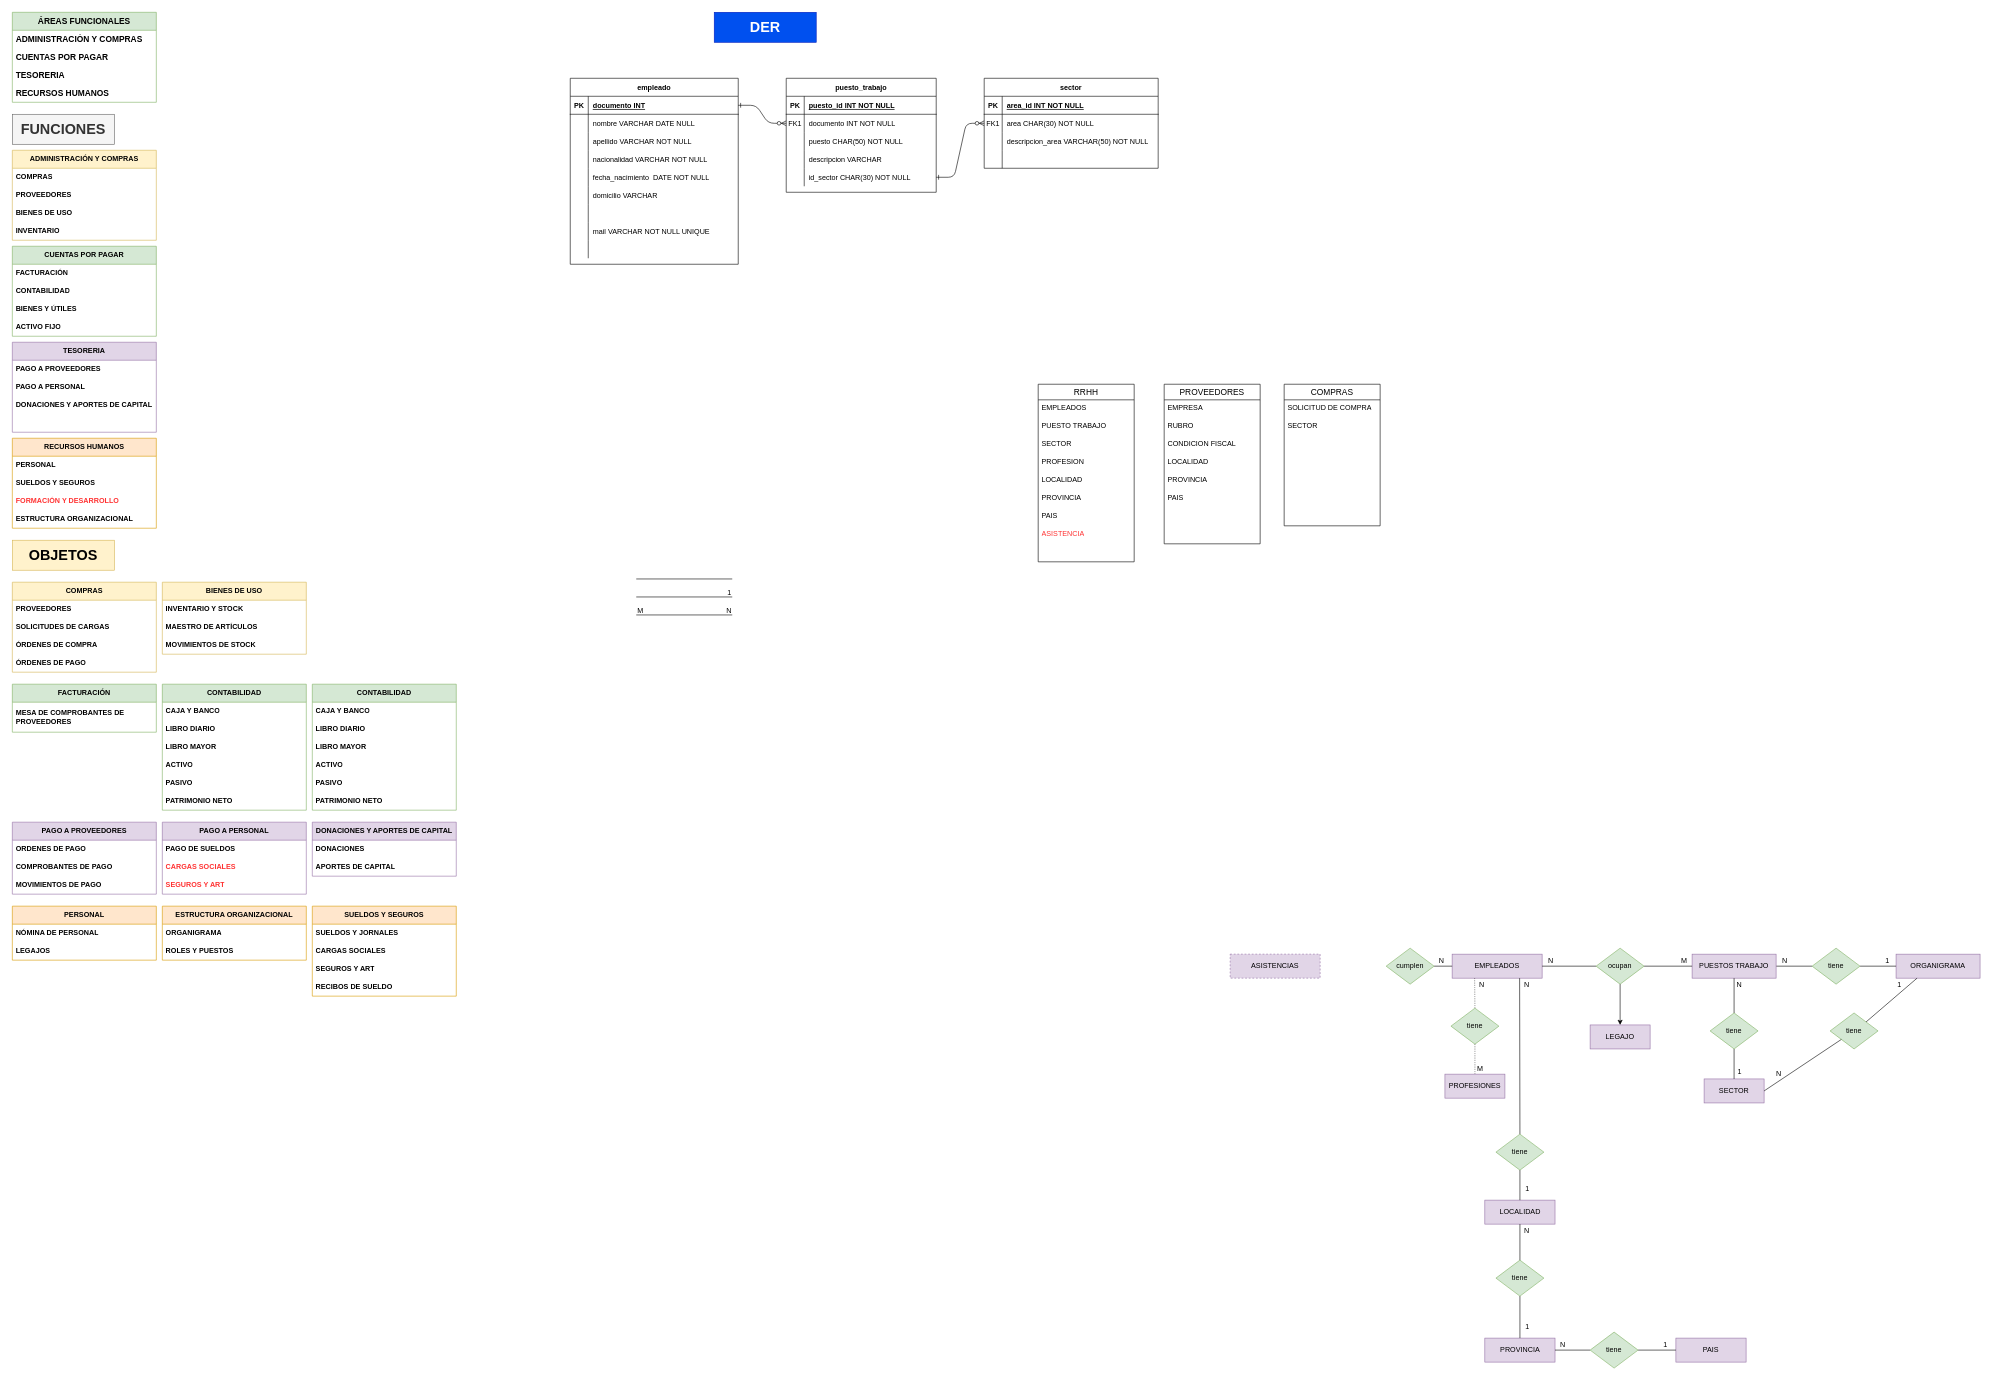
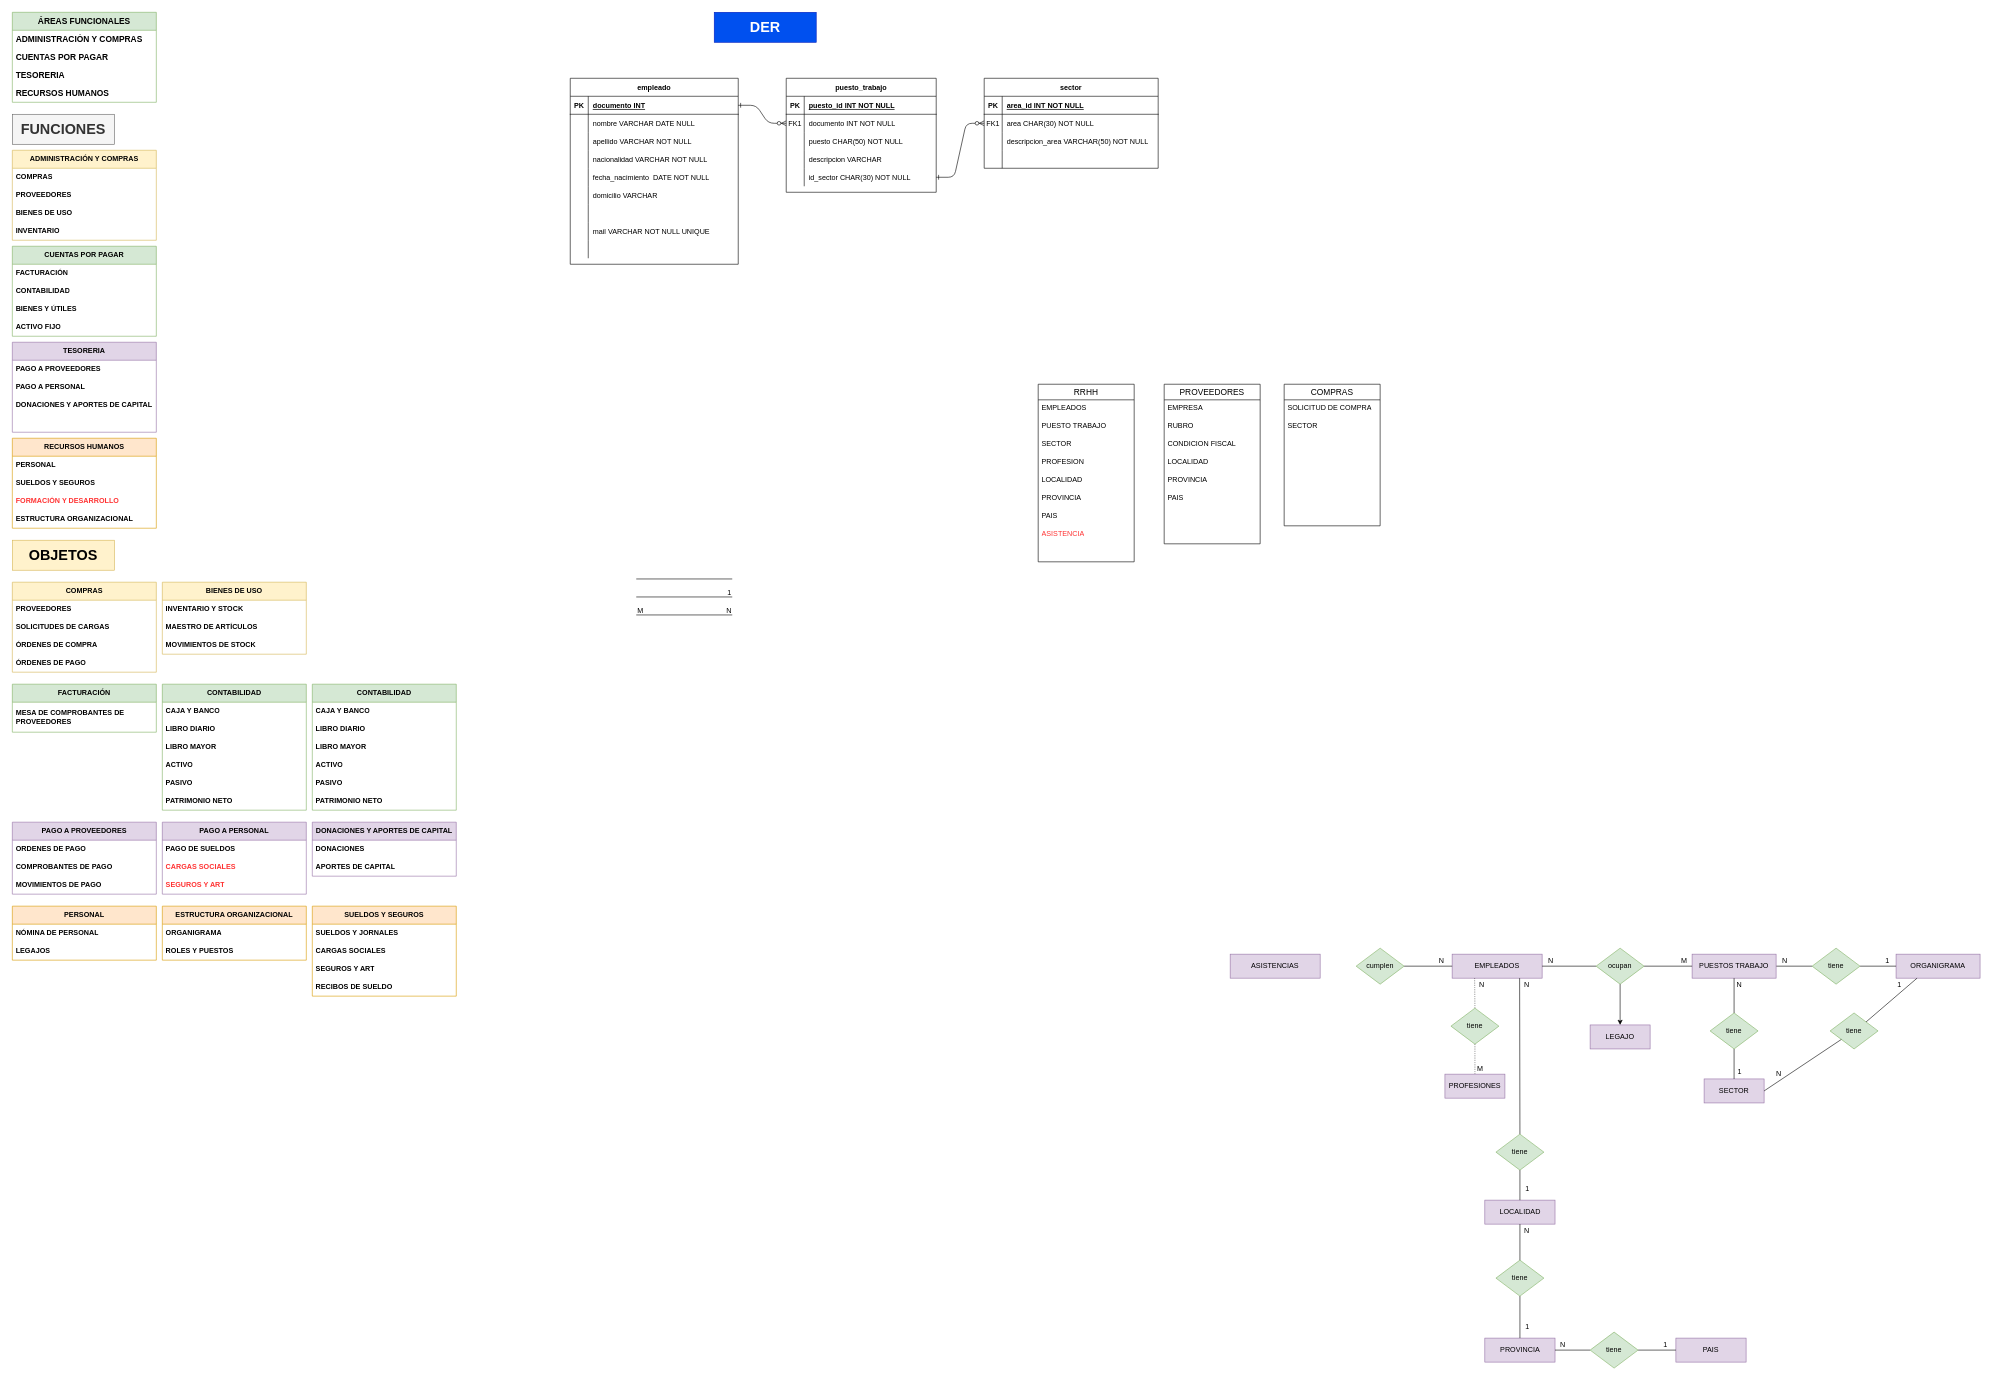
(1275, 966) -> (1275, 966)
(1410, 966) -> (1380, 966)
